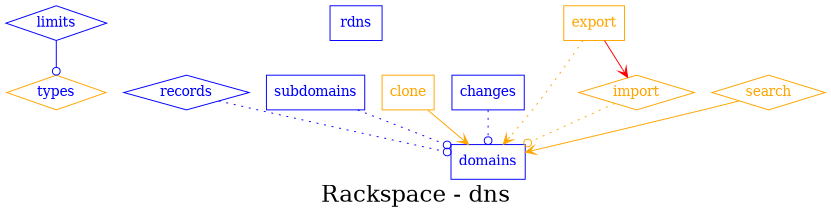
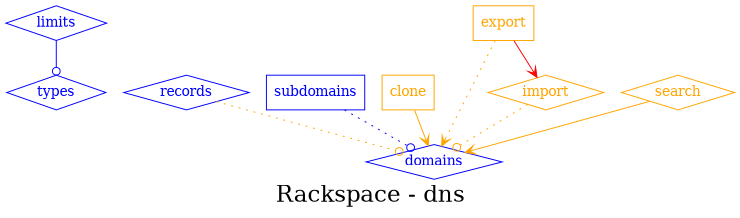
(356, 23) -> none
(56, 93) -> (56, 93)
(488, 93) -> none
(331, 126) -> (306, 126)
(488, 162) -> (434, 162)
